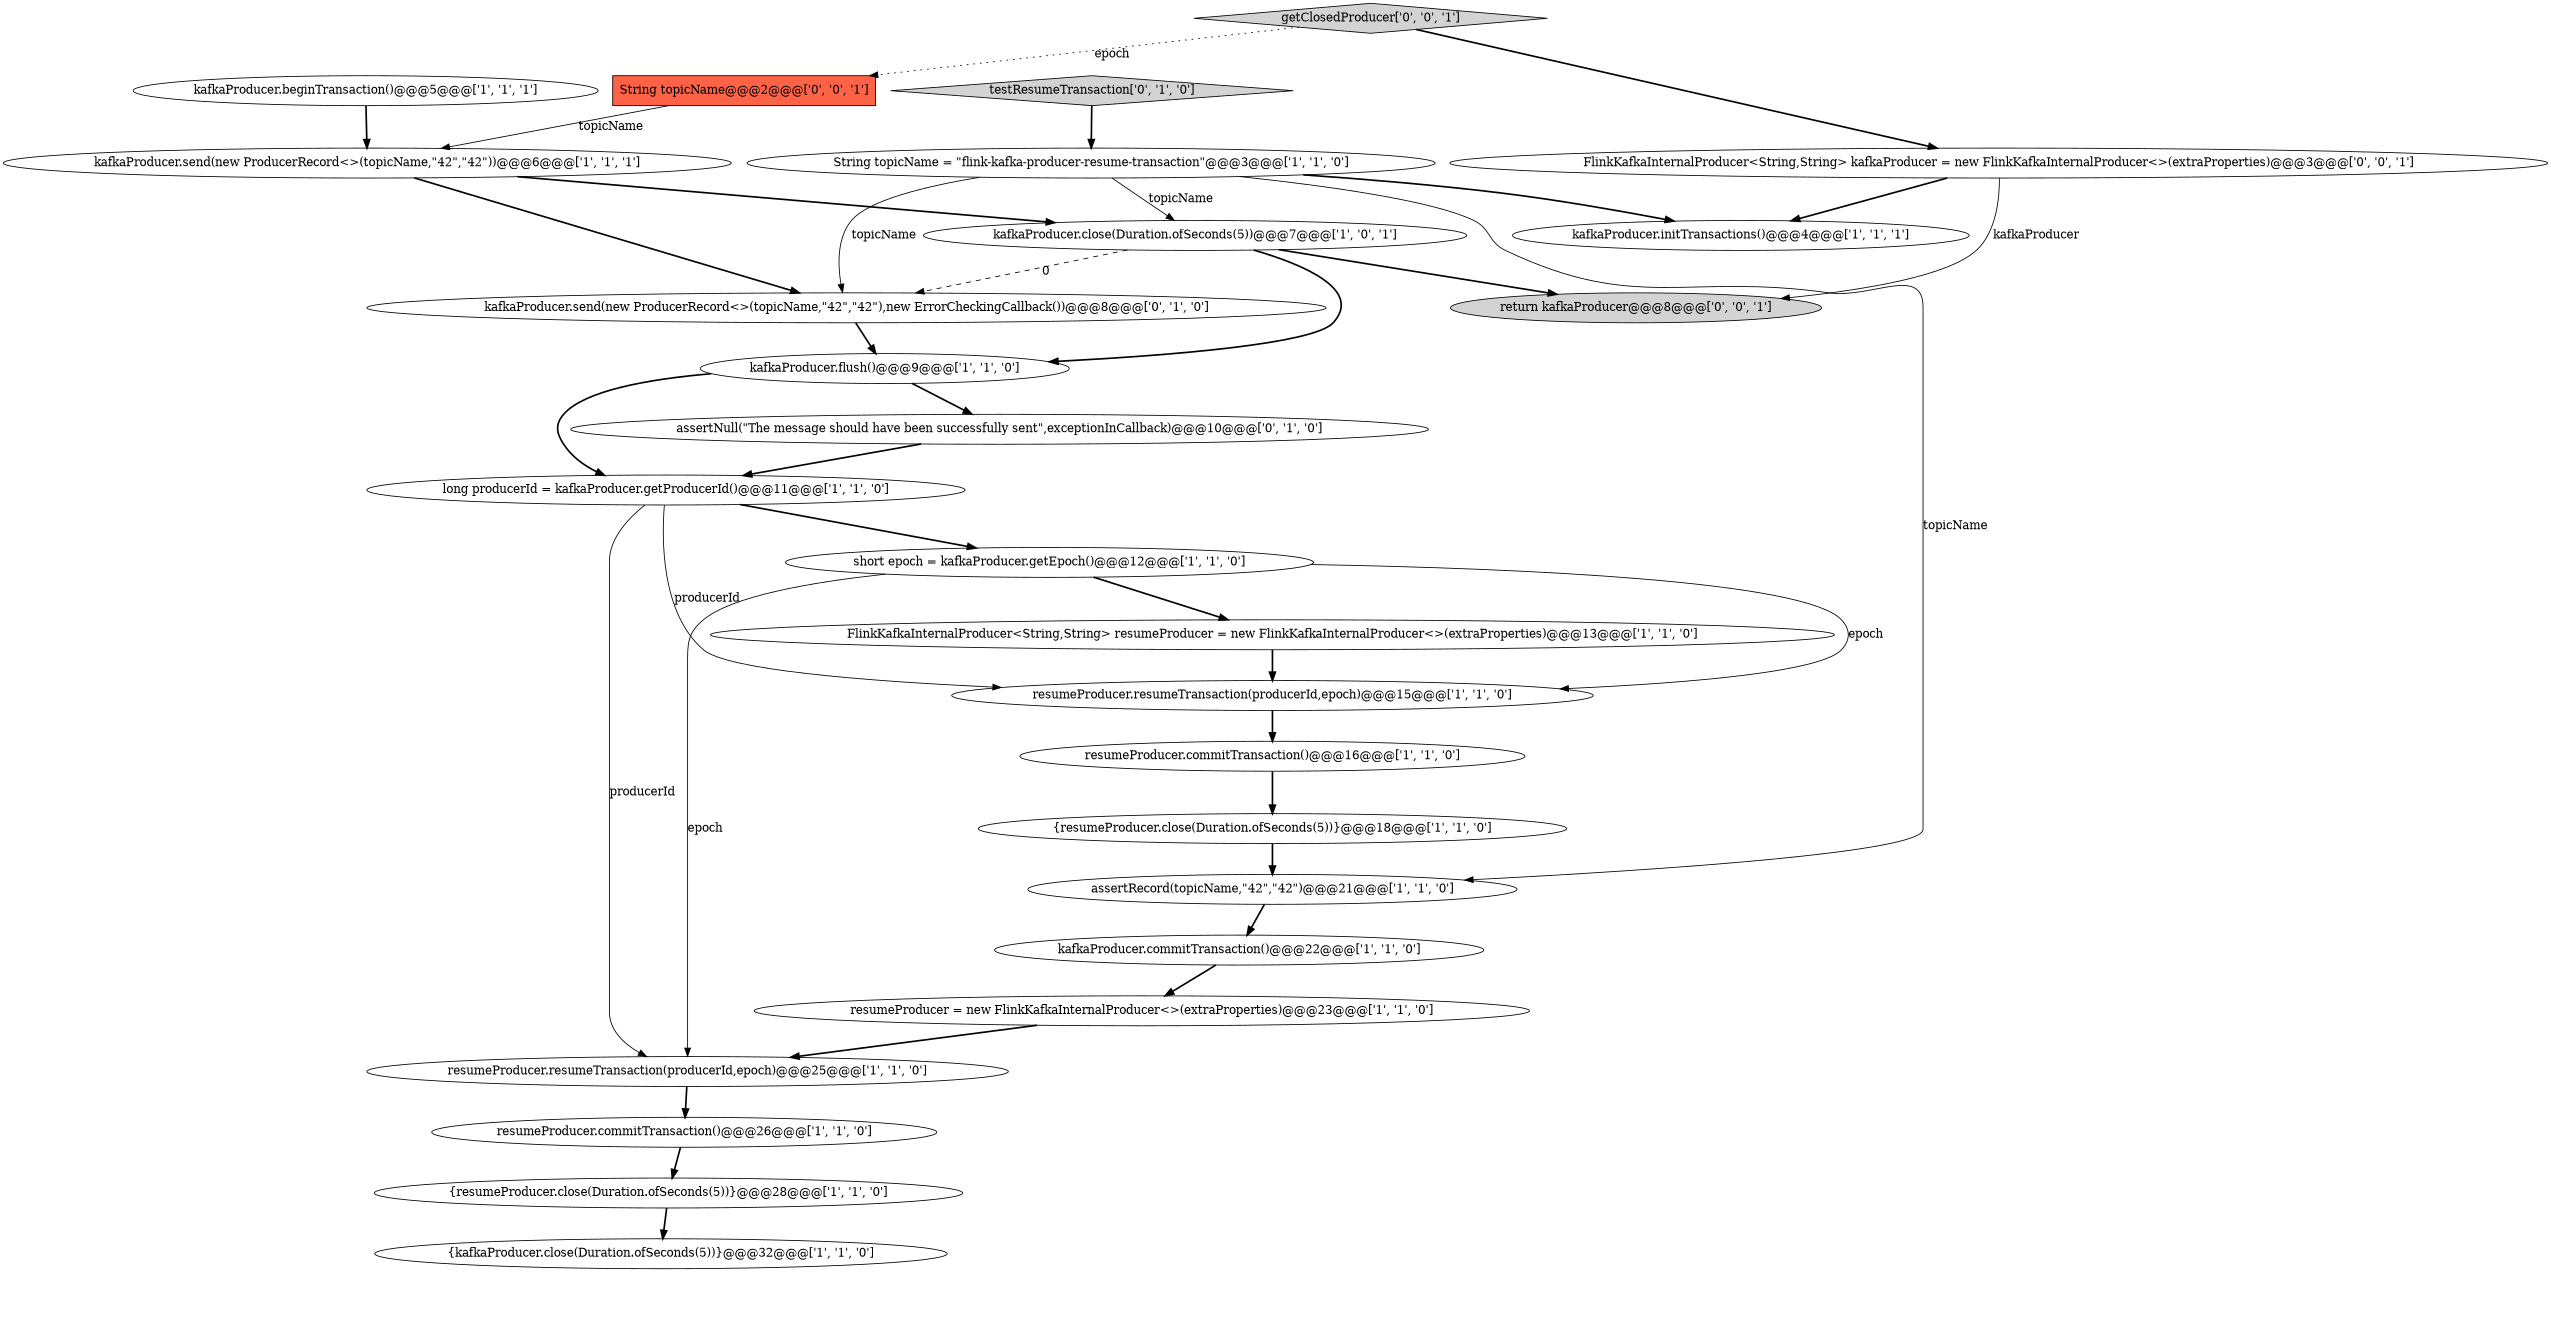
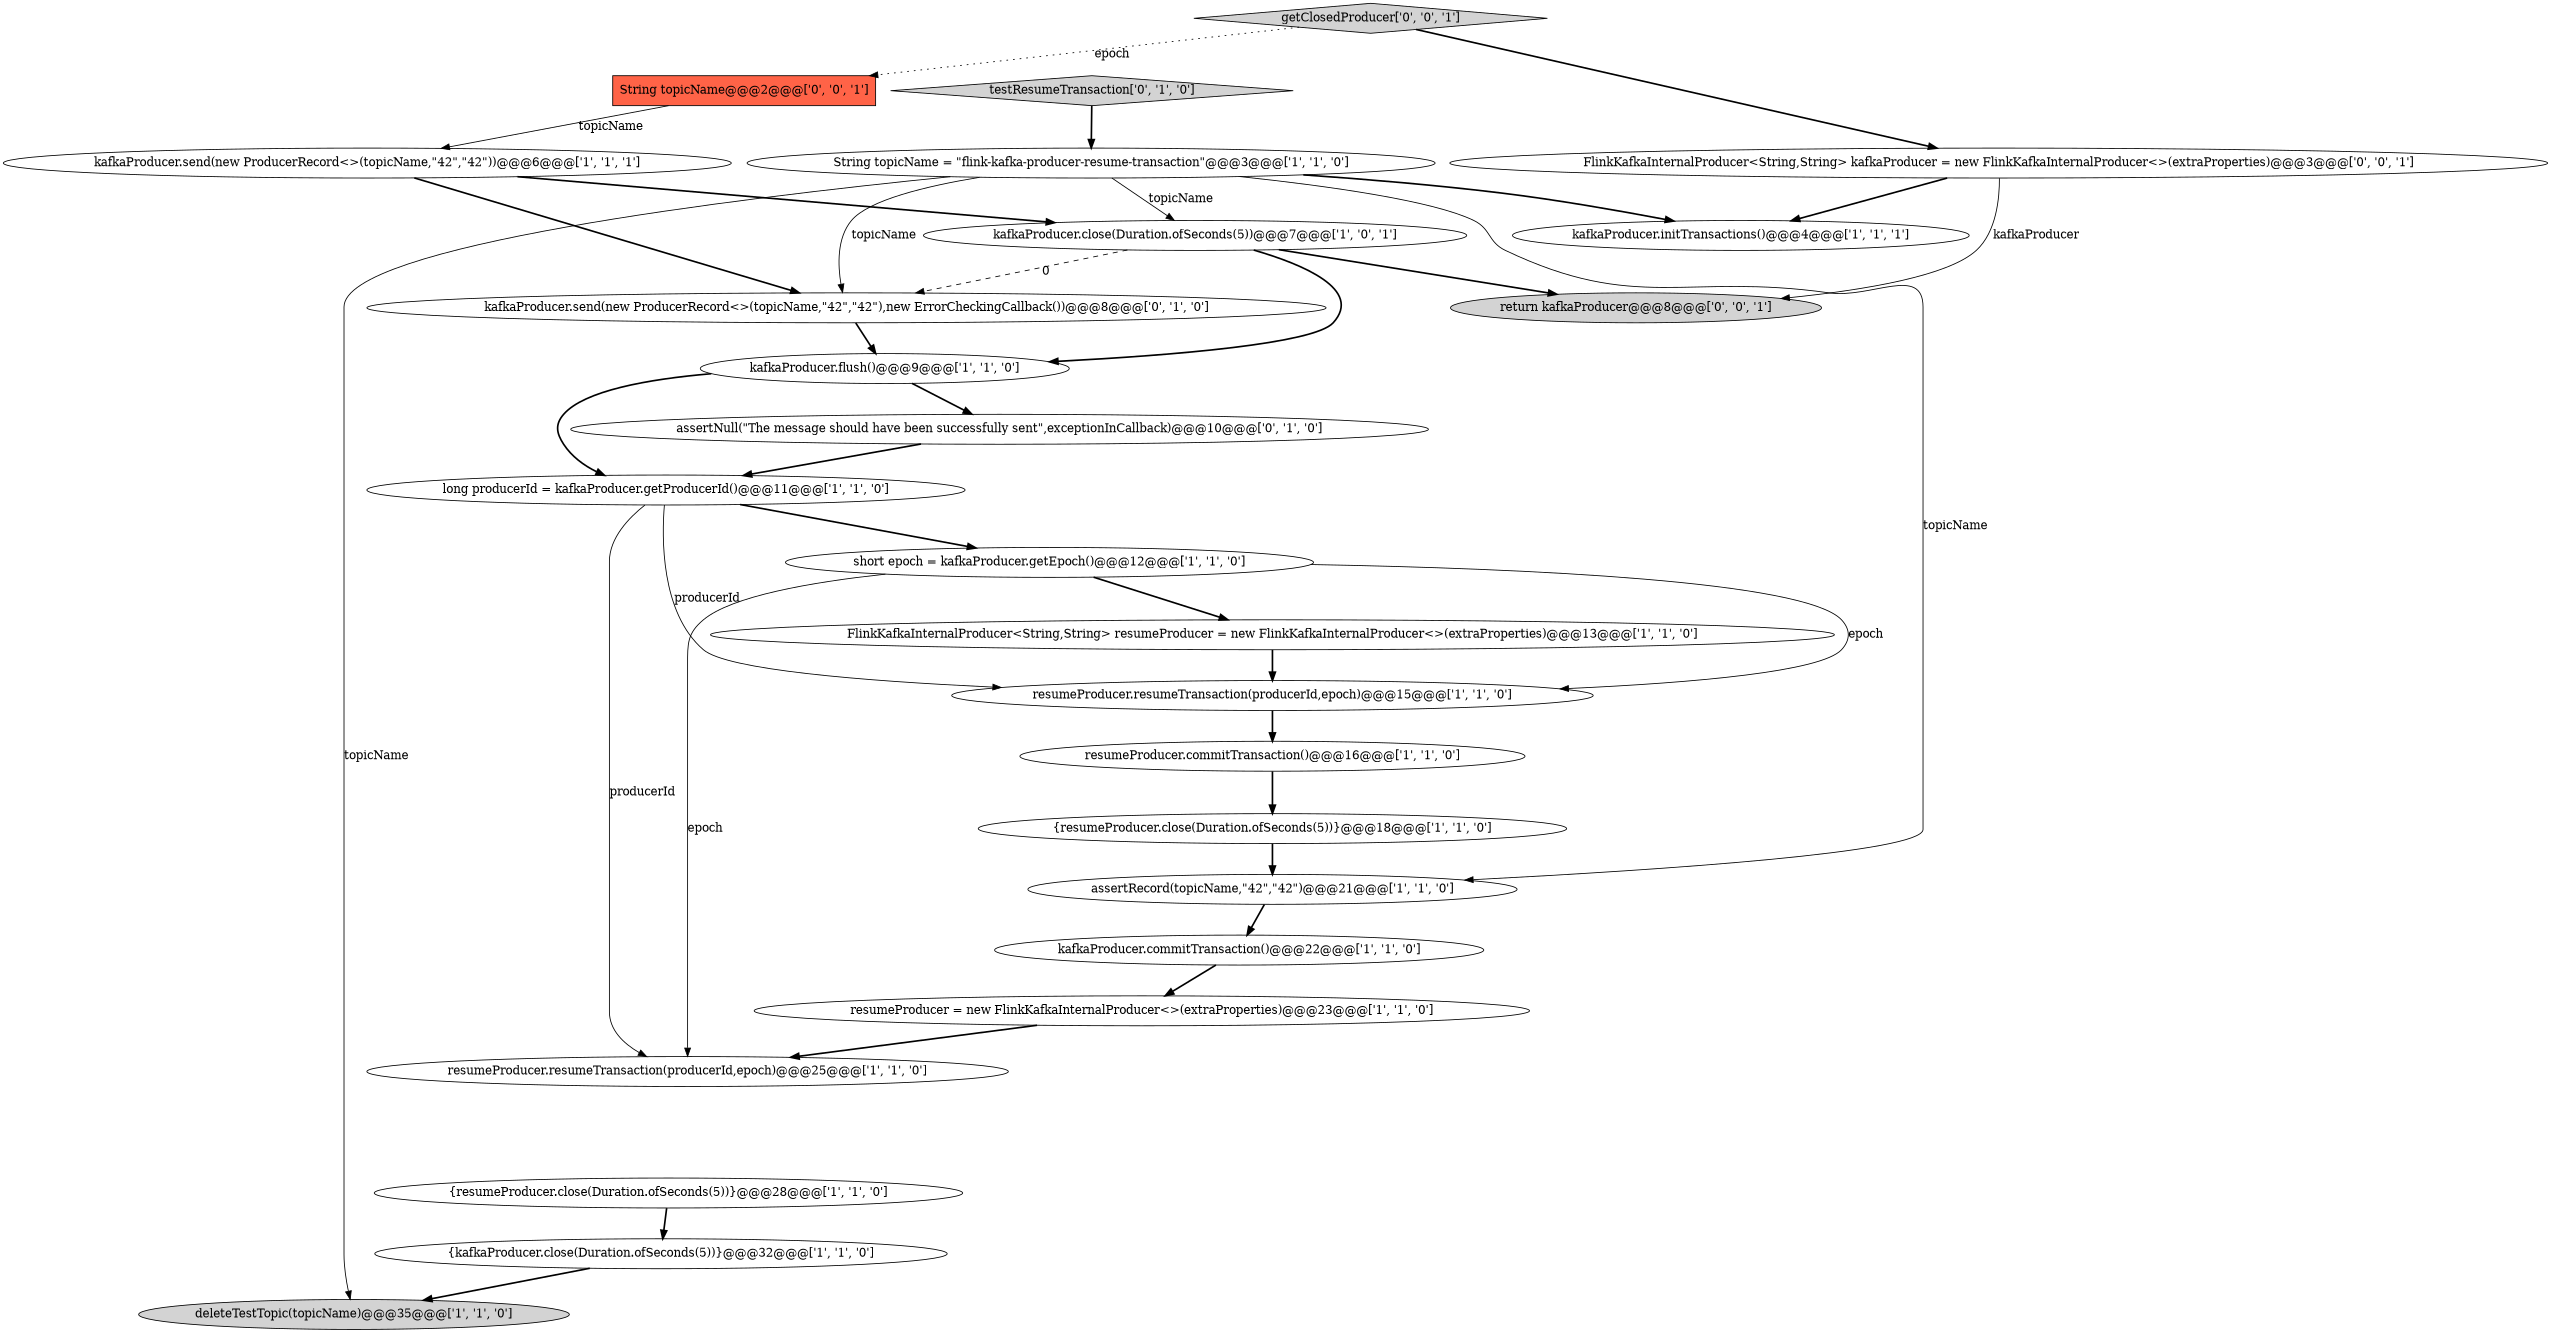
(366, 91) -> none
(684, 1132) -> none
none -> (354, 1314)
